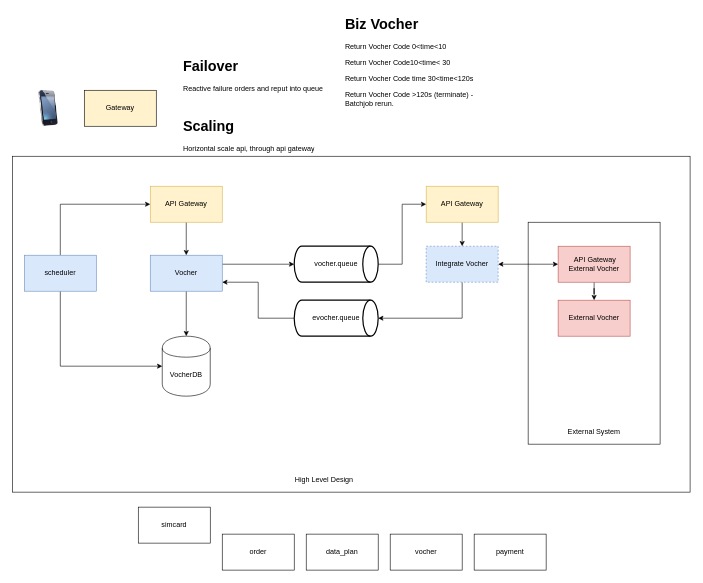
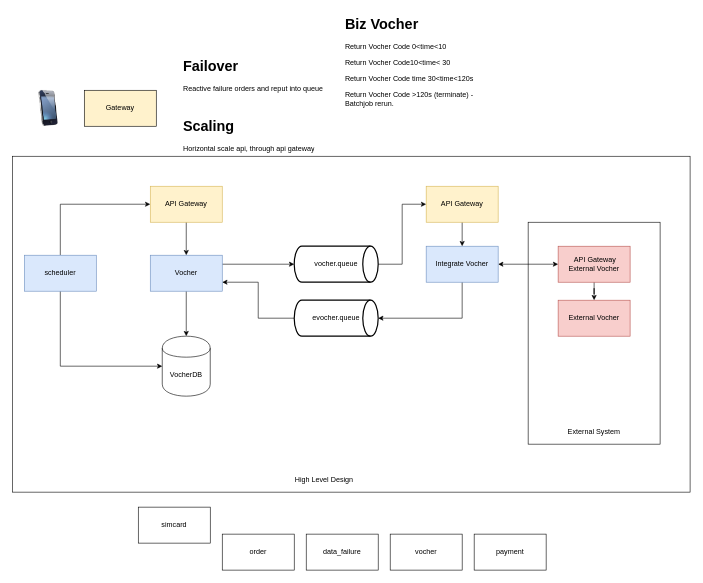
(462, 264) -> (462, 264)
(342, 552) -> (342, 552)
